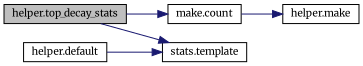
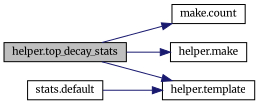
(257, 14) -> (143, 52)
(65, 52) -> (65, 90)
(205, 52) -> (209, 90)
